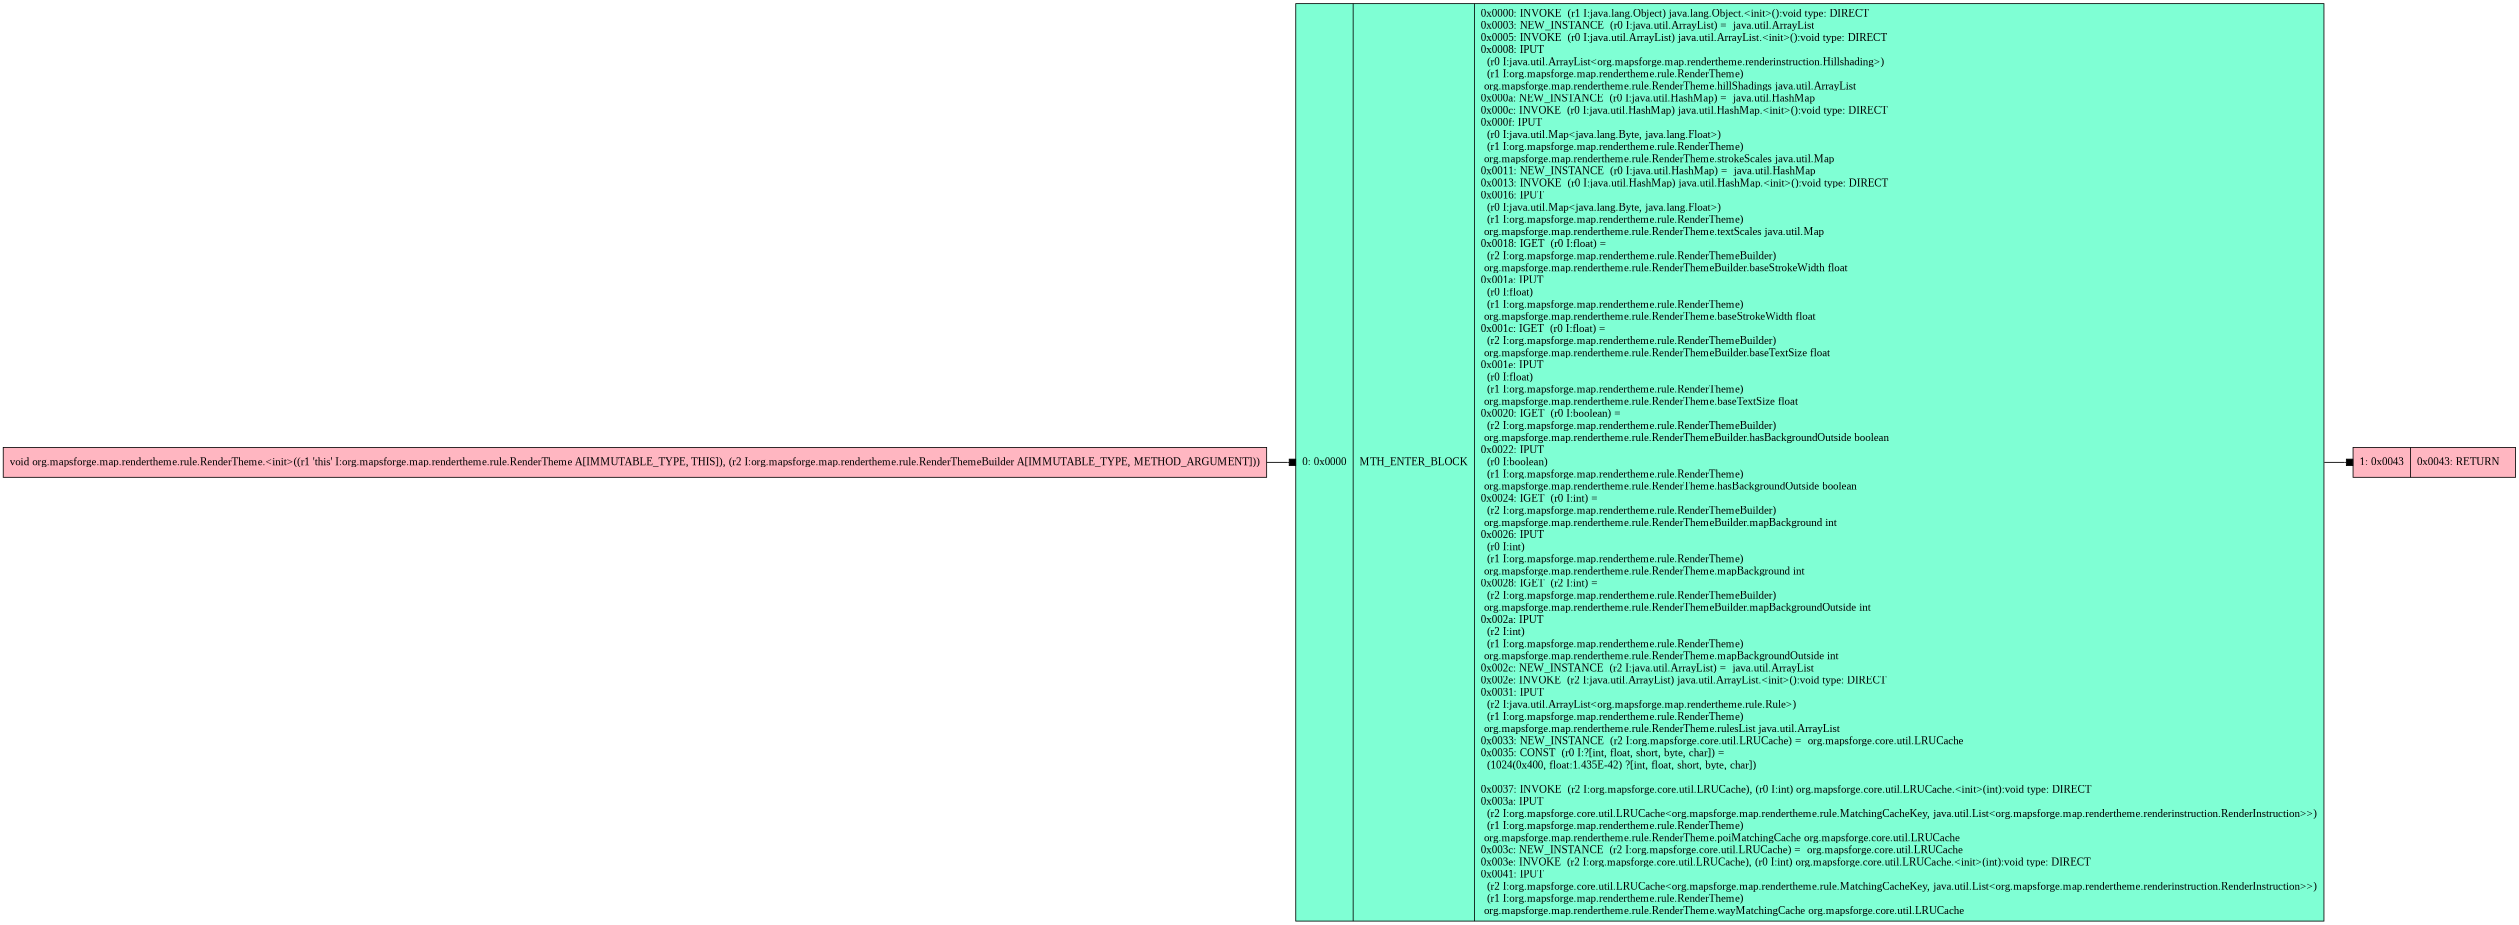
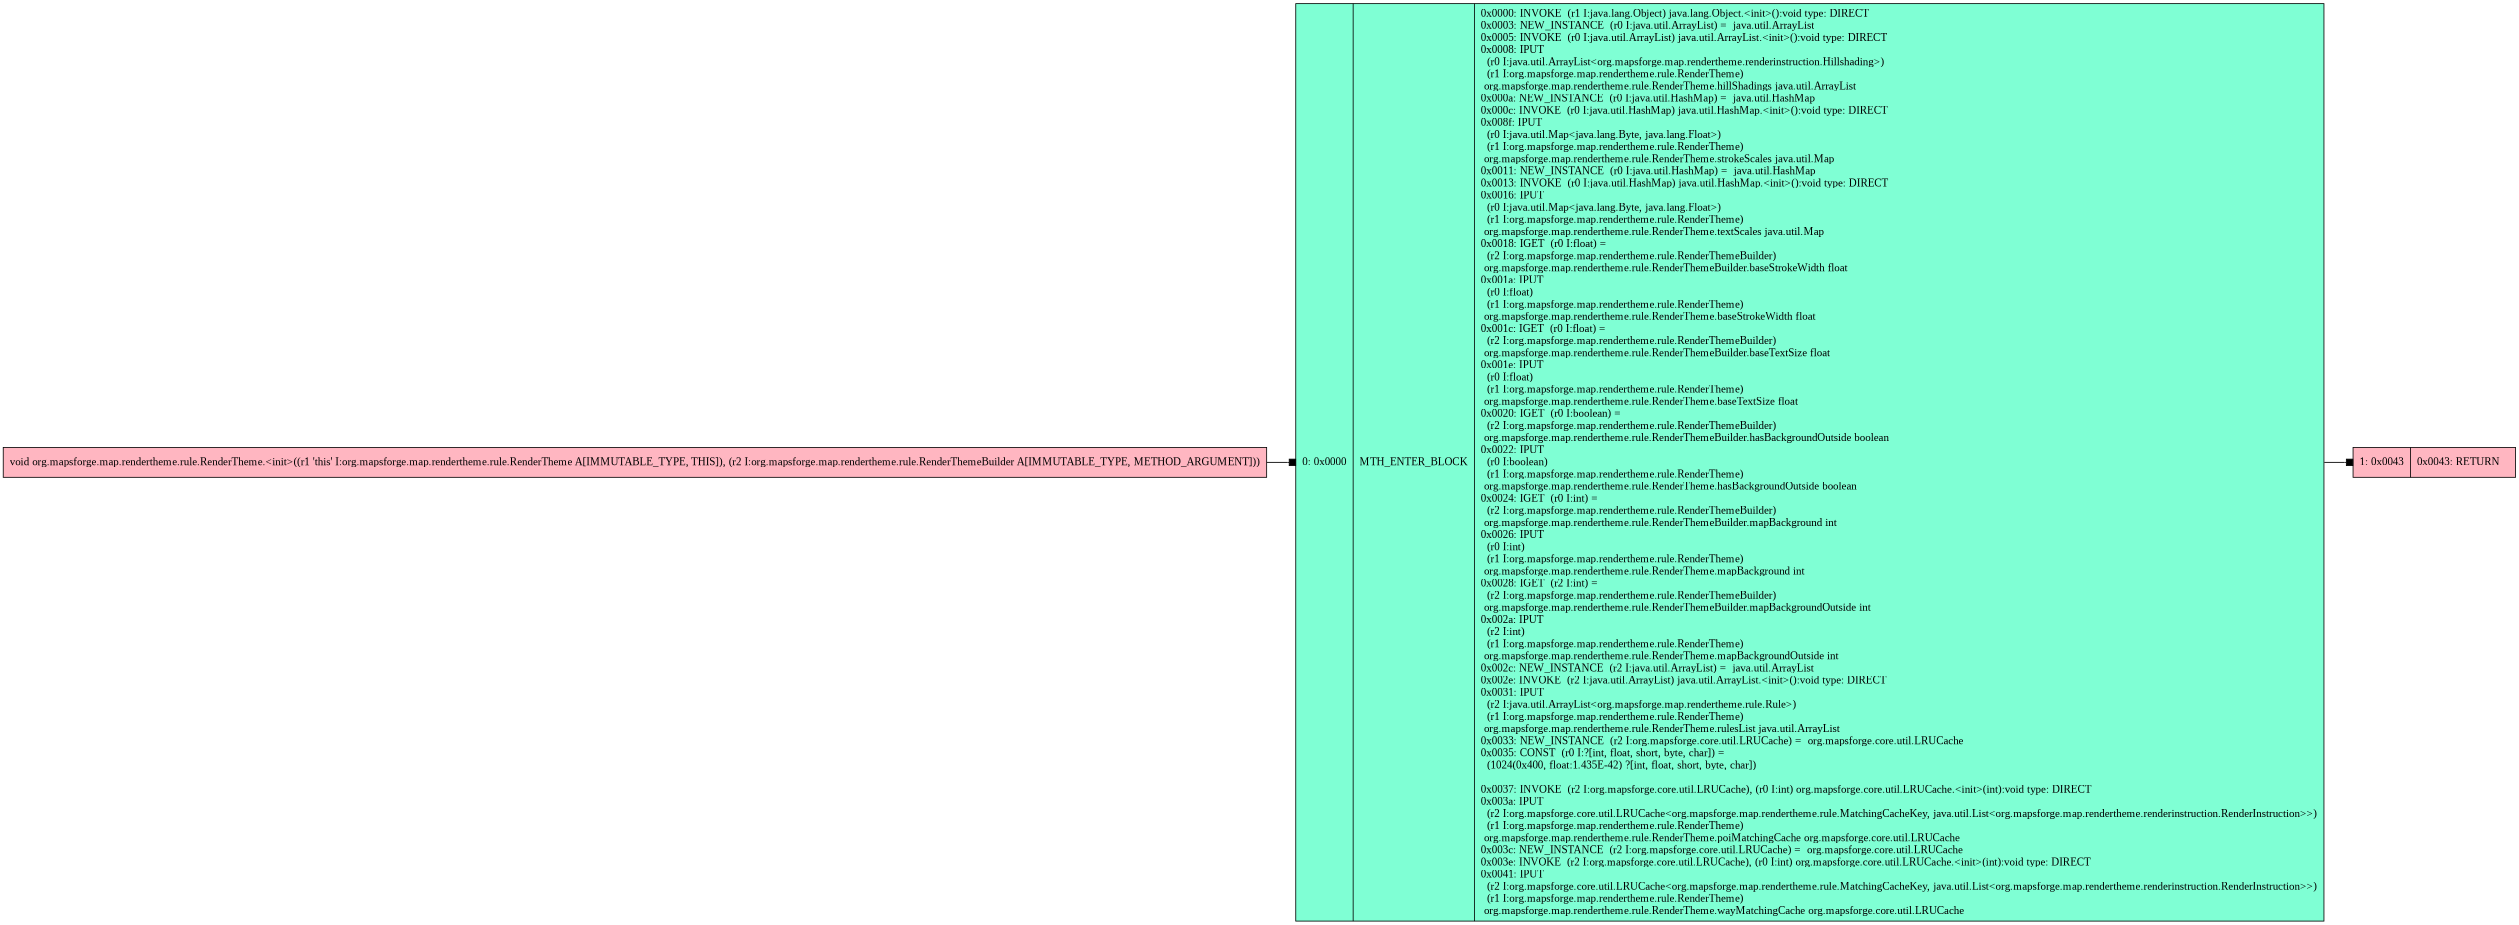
(1515, 122) -> (1515, 122)
